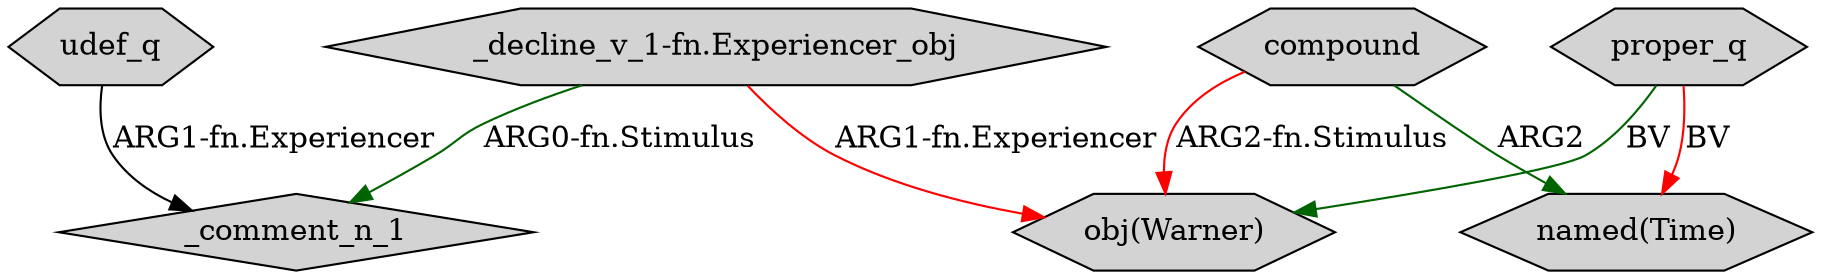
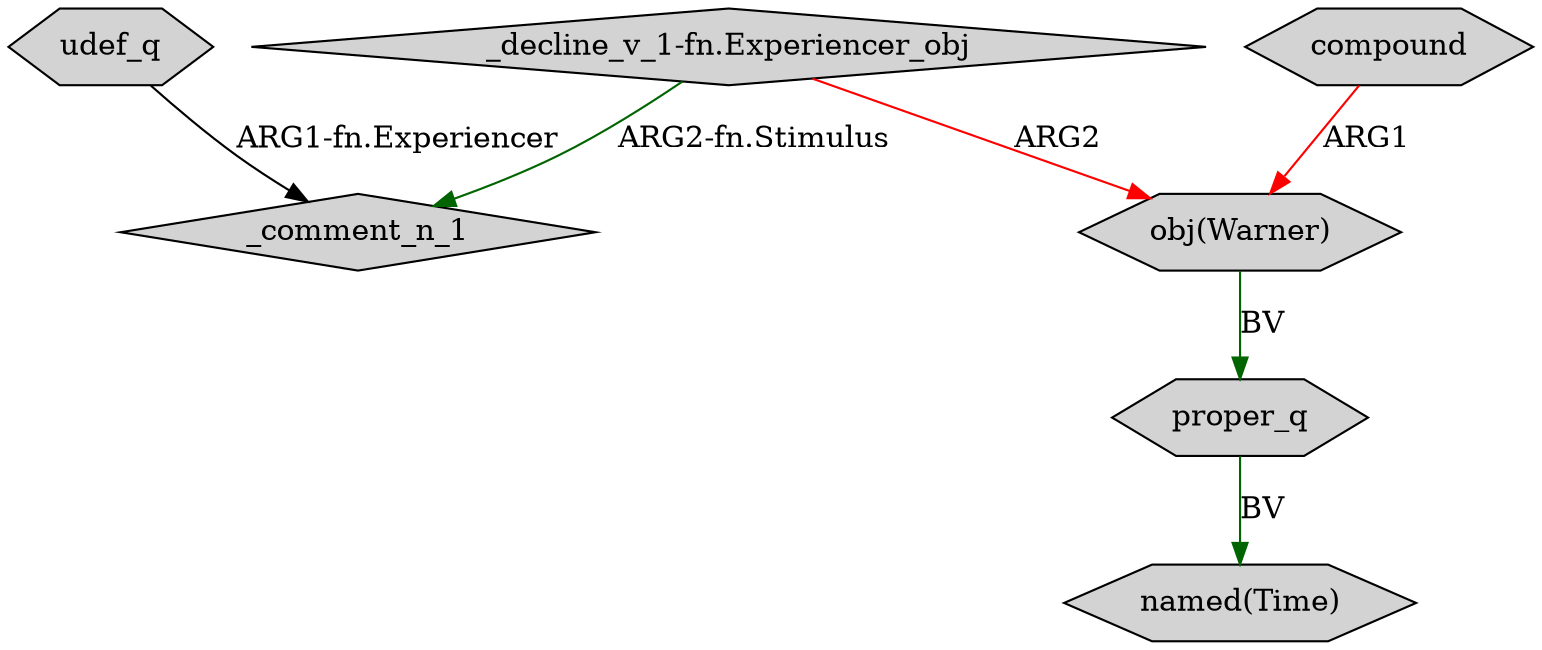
(716, 47) -> (729, 47)
(1683, 131) -> (1240, 500)
(1469, 137) -> none
(620, 140) -> (754, 140)
(996, 140) -> (1058, 140)
(1312, 140) -> (1367, 140)
(1501, 177) -> (1240, 314)
